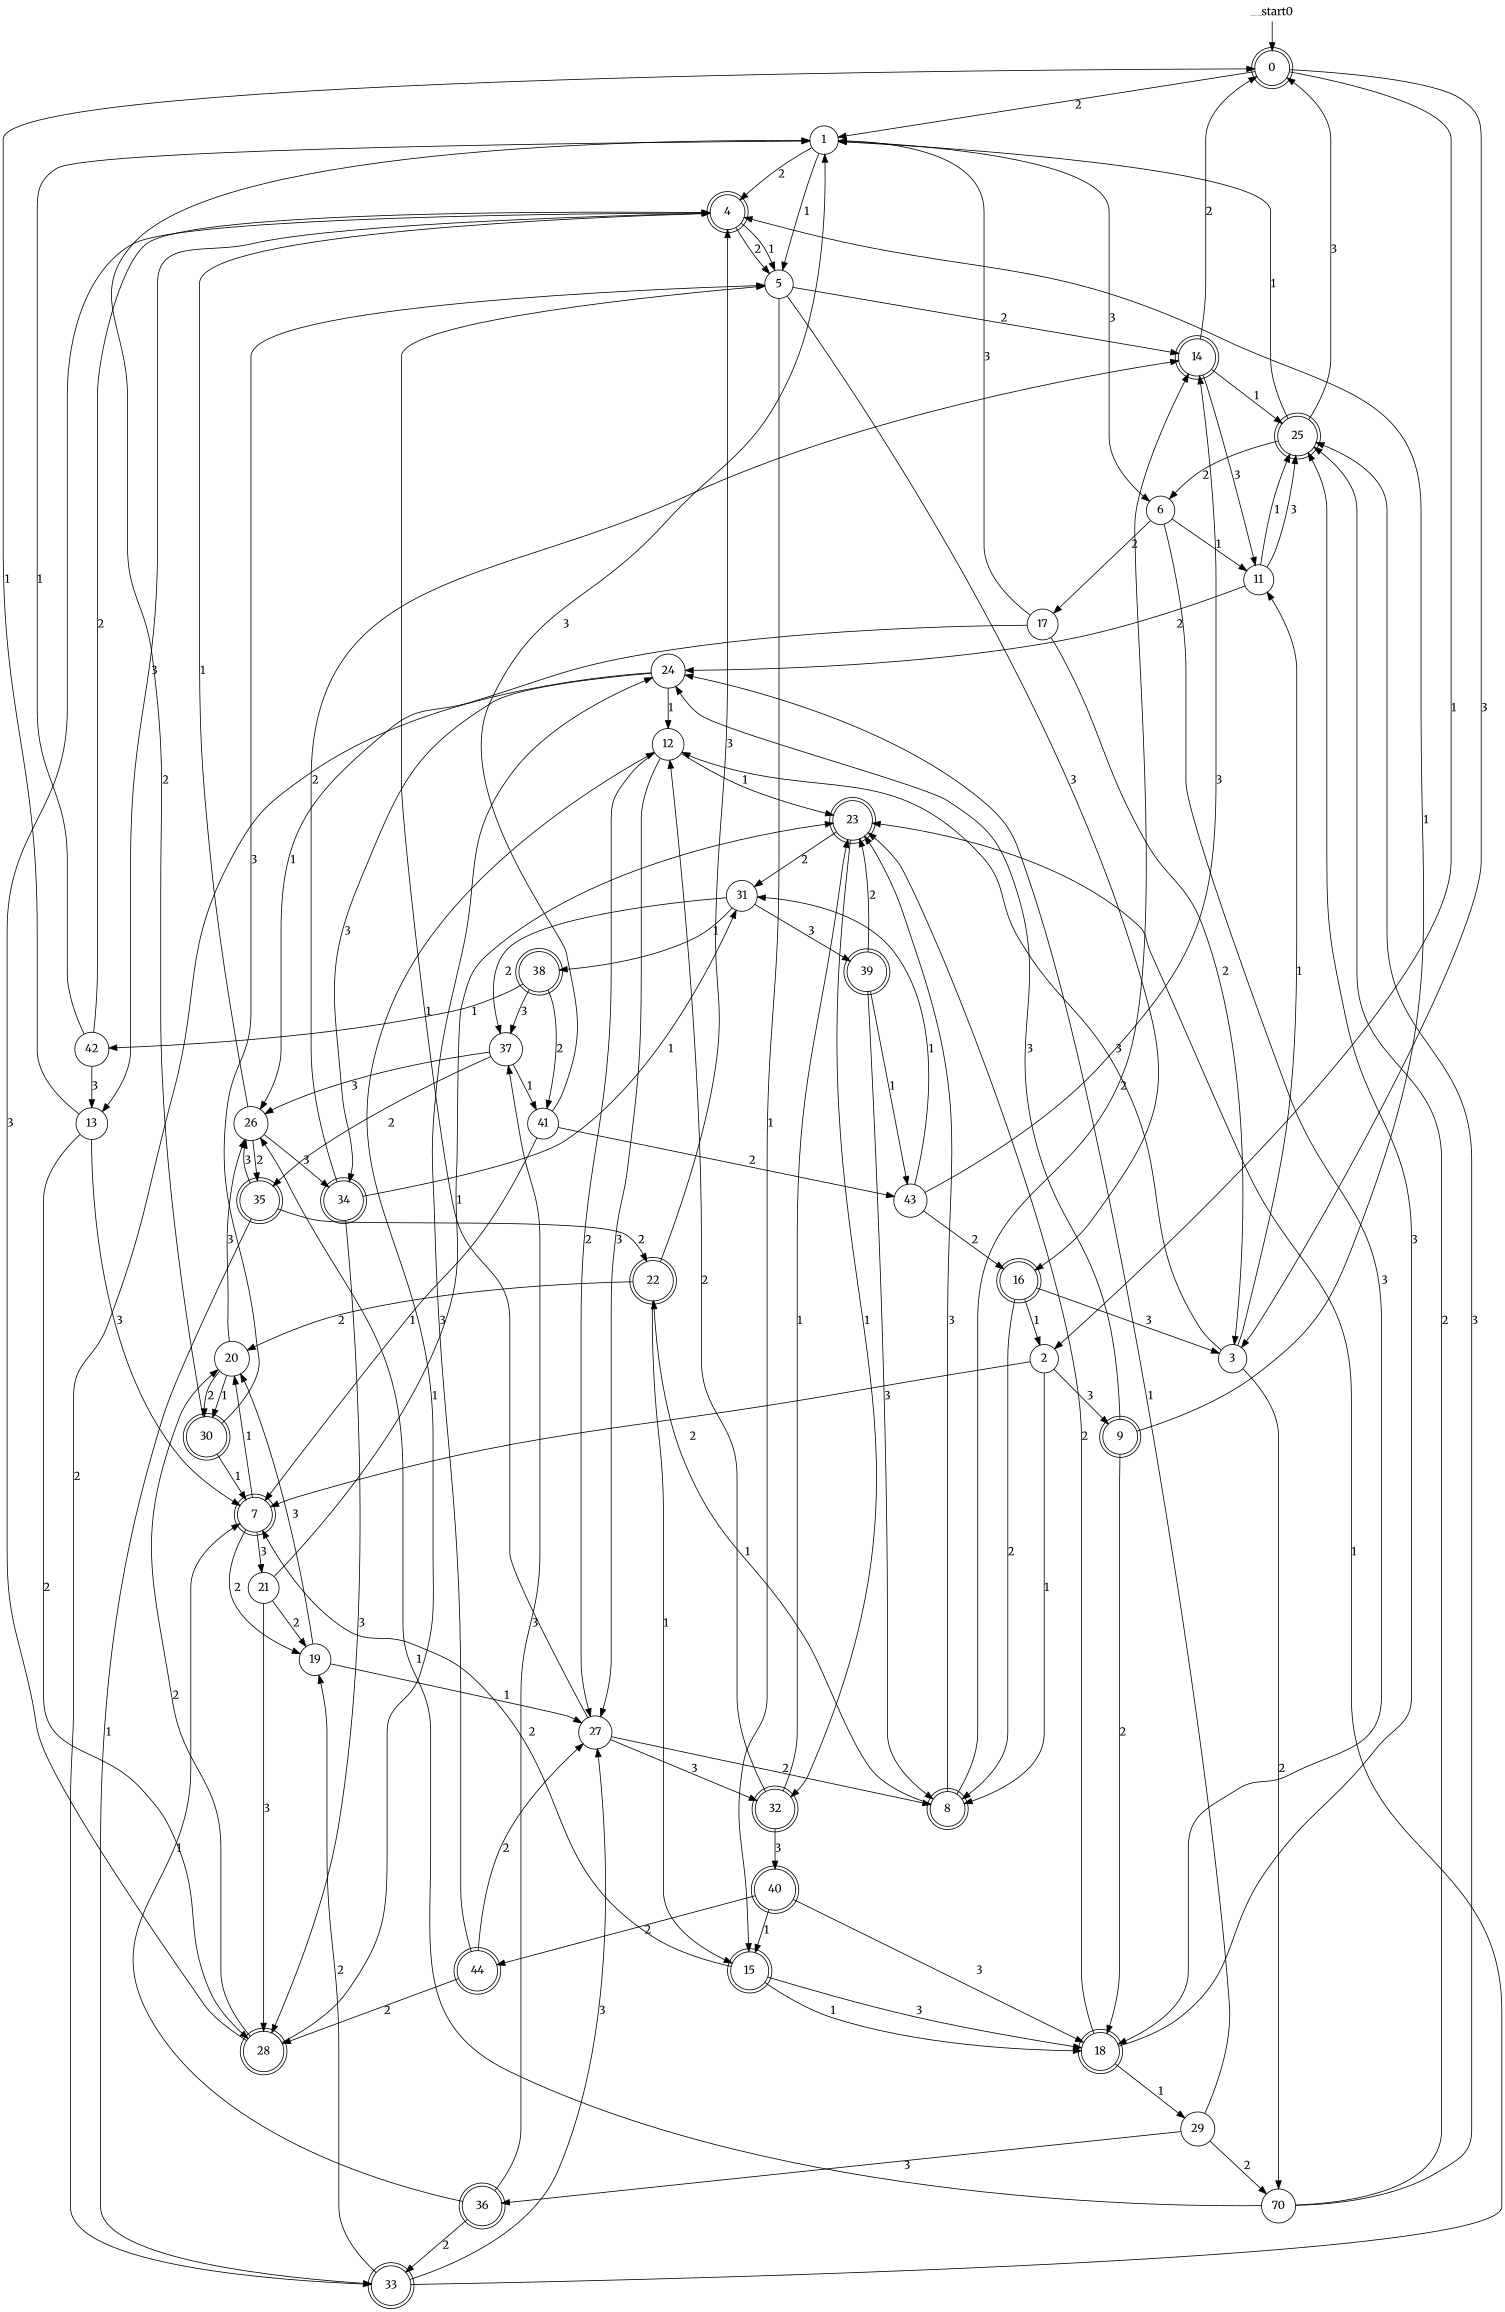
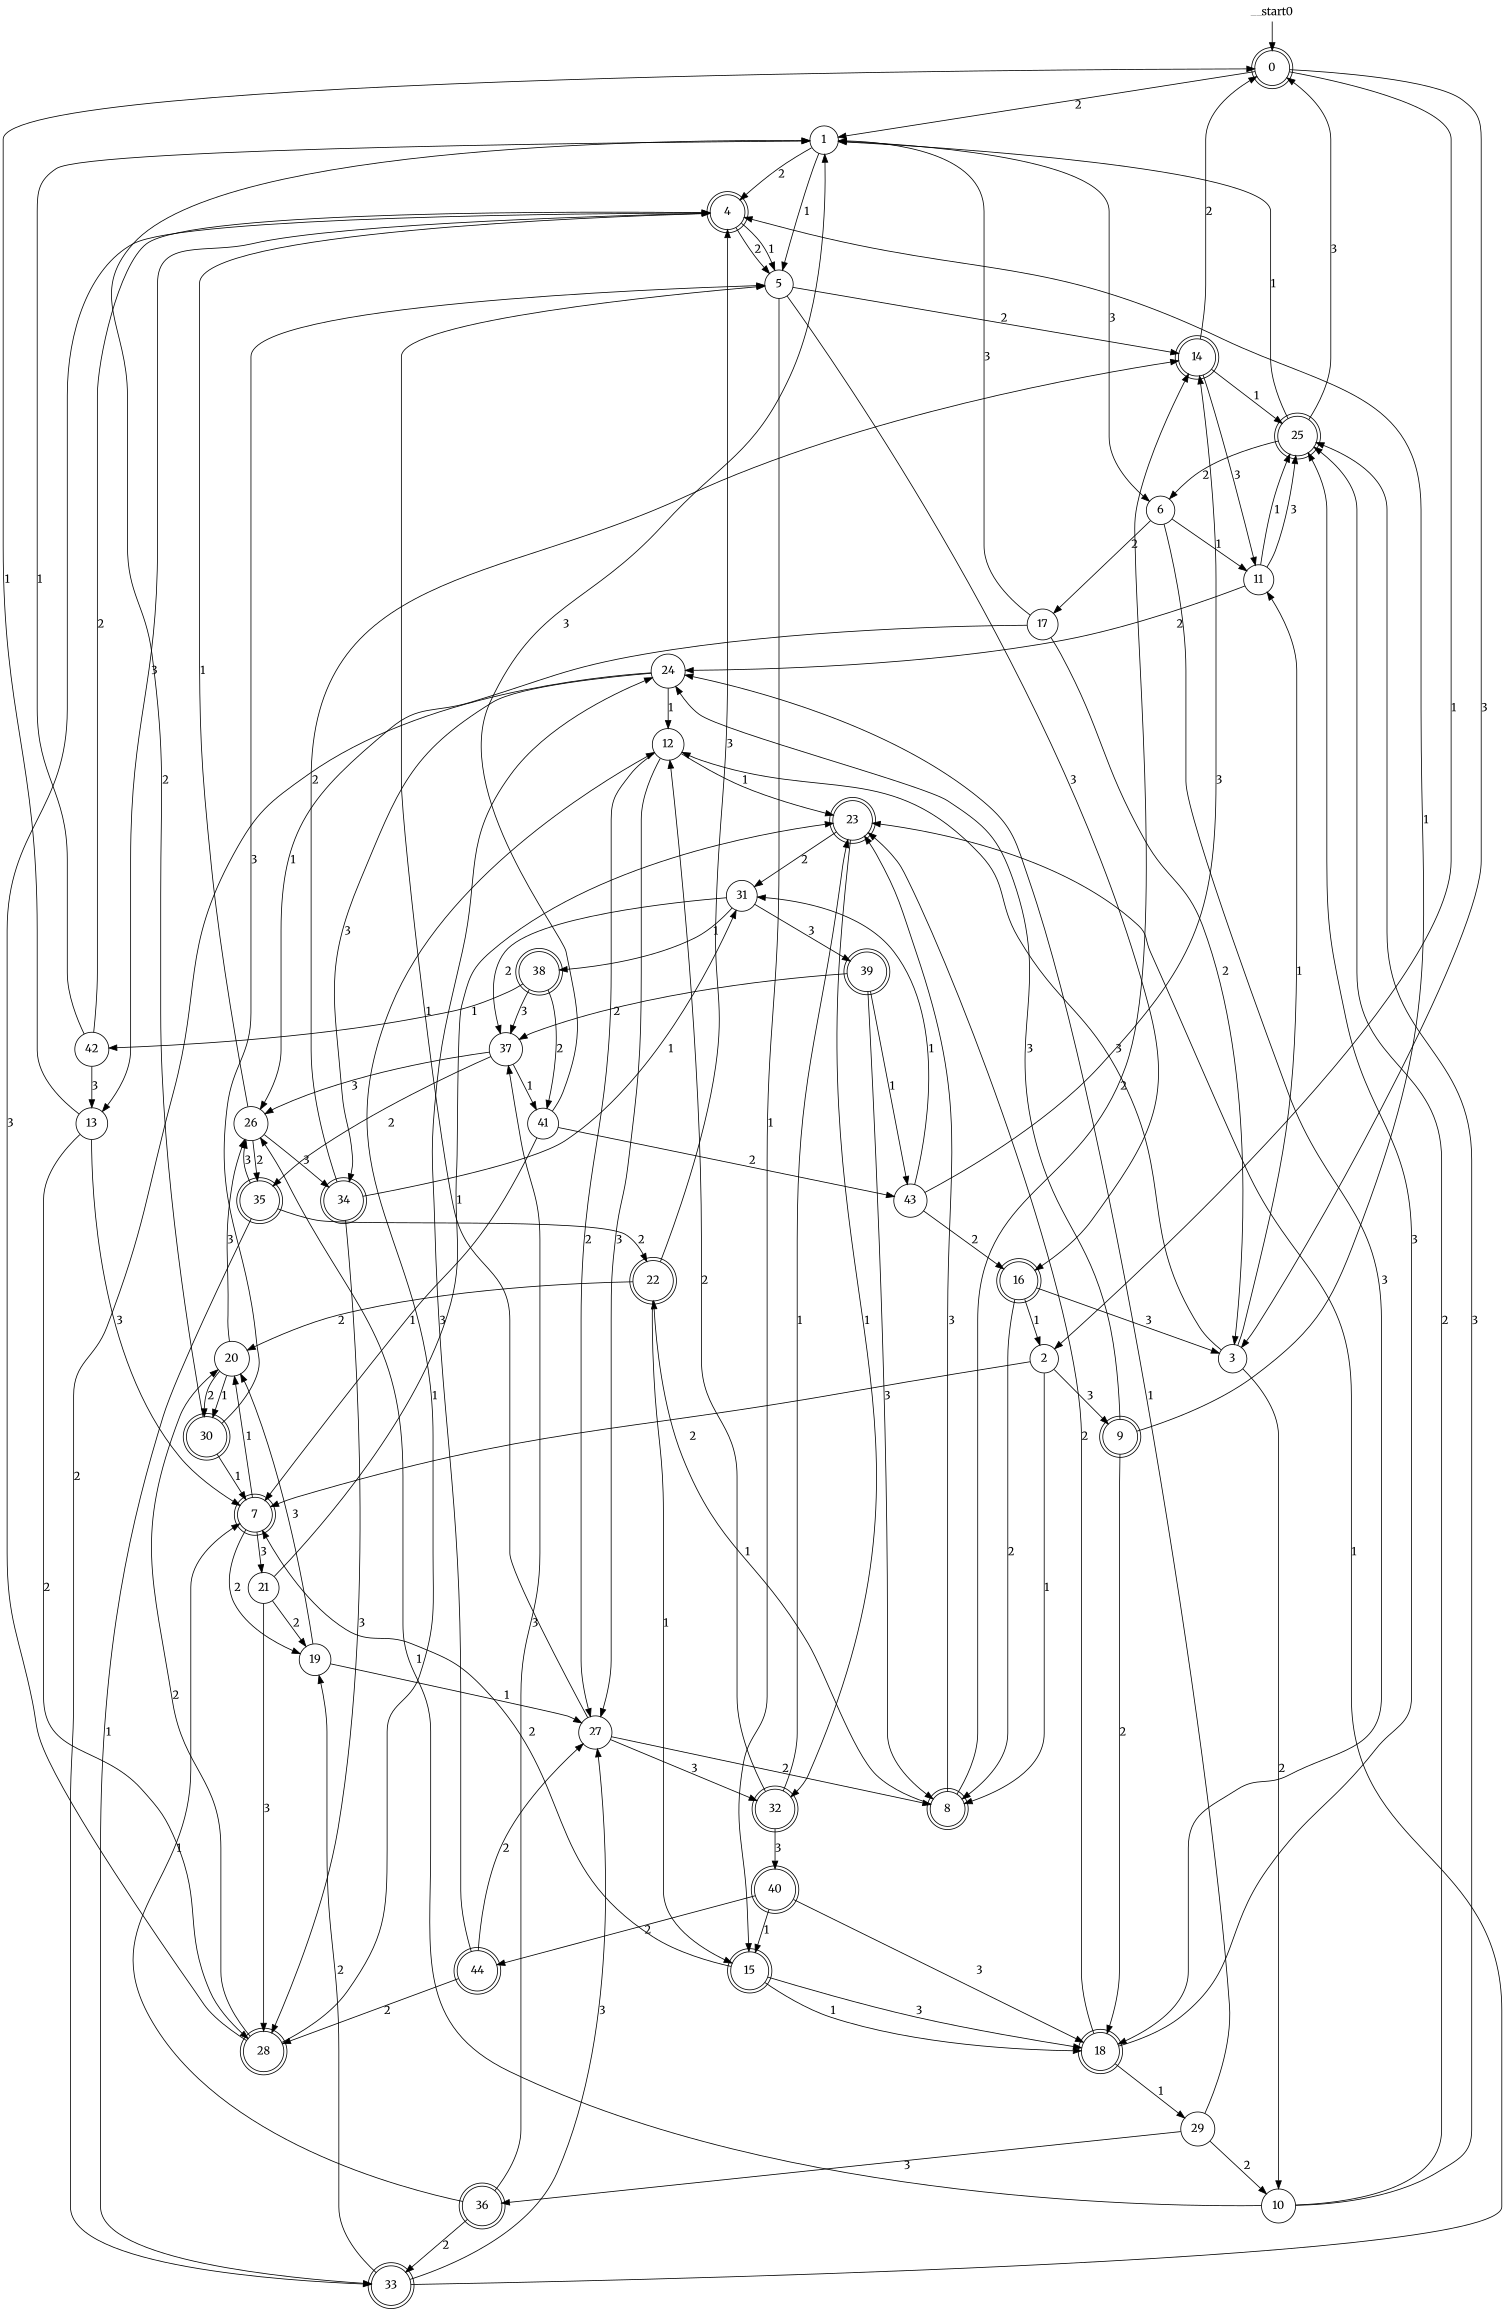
(868, 899) -> (684, 994)
(1279, 2206) -> (1279, 2206)
